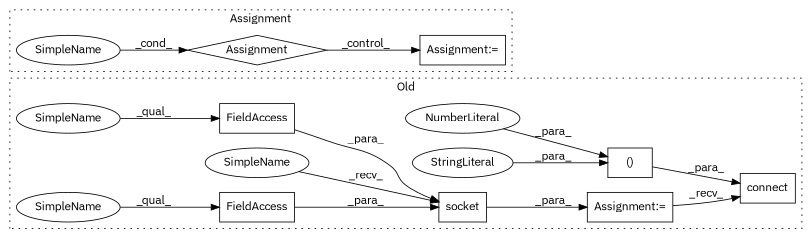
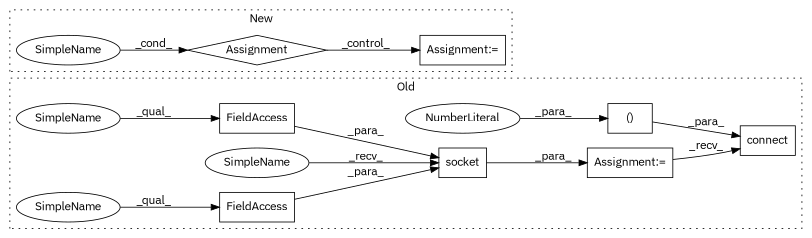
(261, 19) -> (261, 19)
(463, 163) -> none
